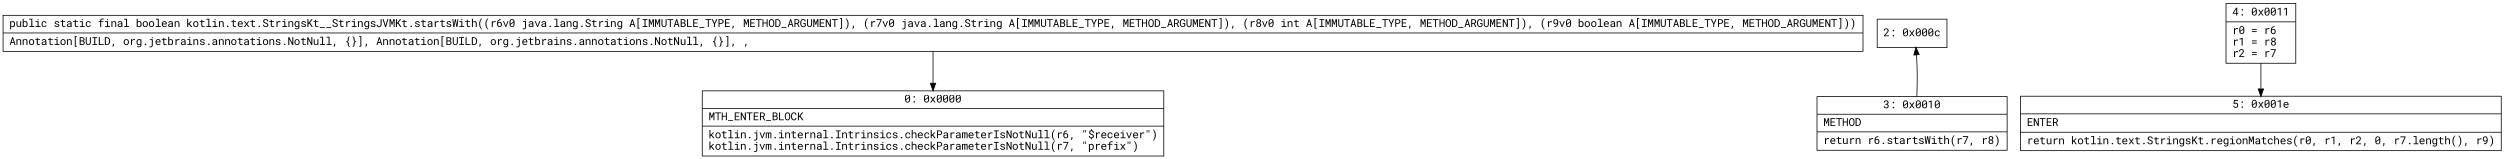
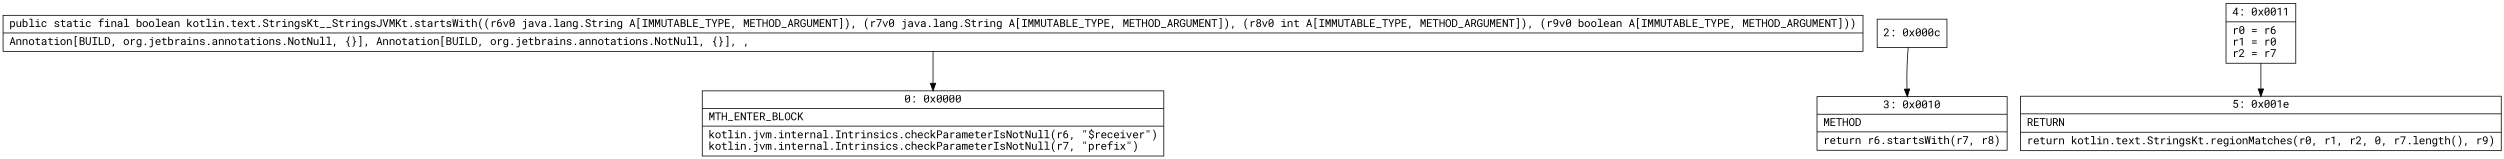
(2254, 42) -> (2254, 42)
(1917, 76) -> (1907, 68)
(2043, 123) -> (2046, 123)
